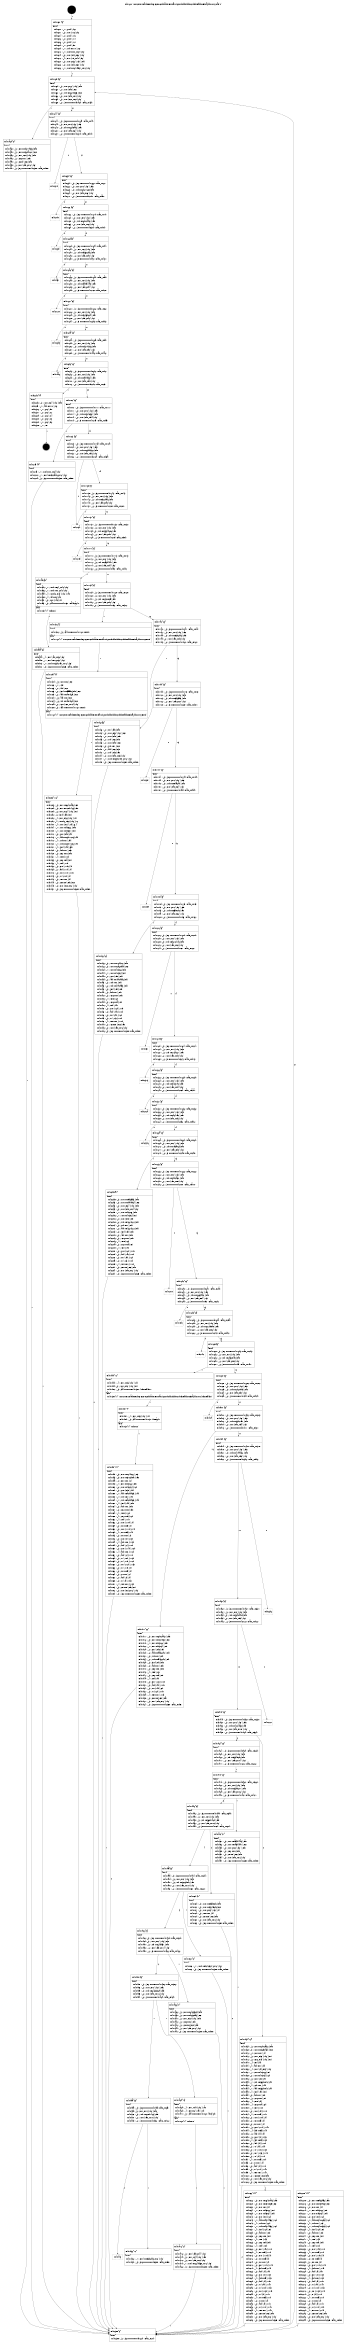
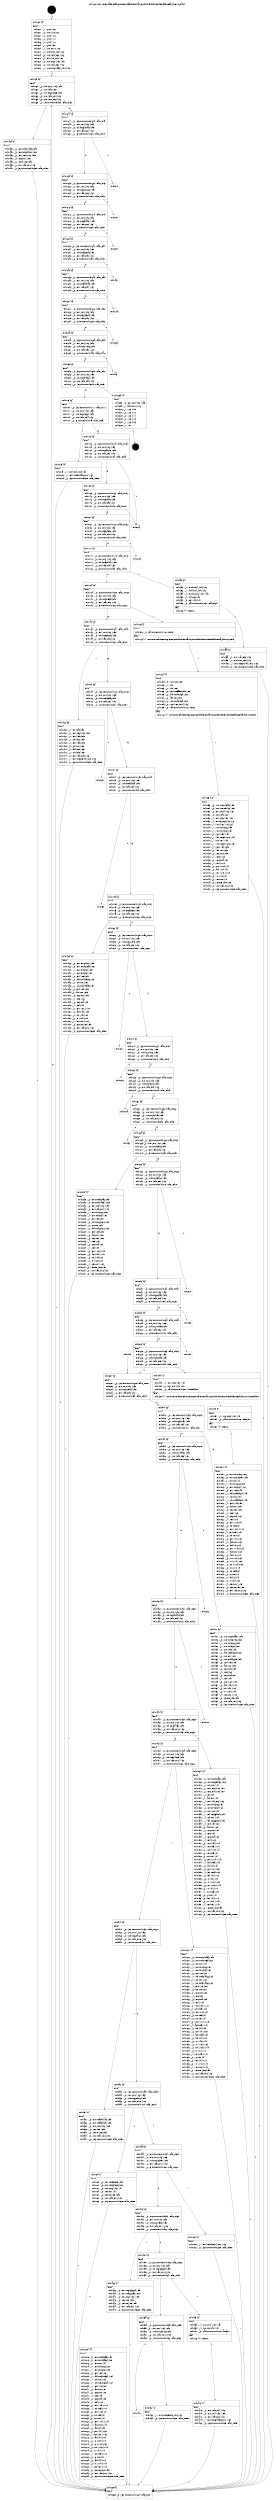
(213, 1406) -> (127, 1365)
(265, 2188) -> (183, 1857)
none -> (156, 2455)
